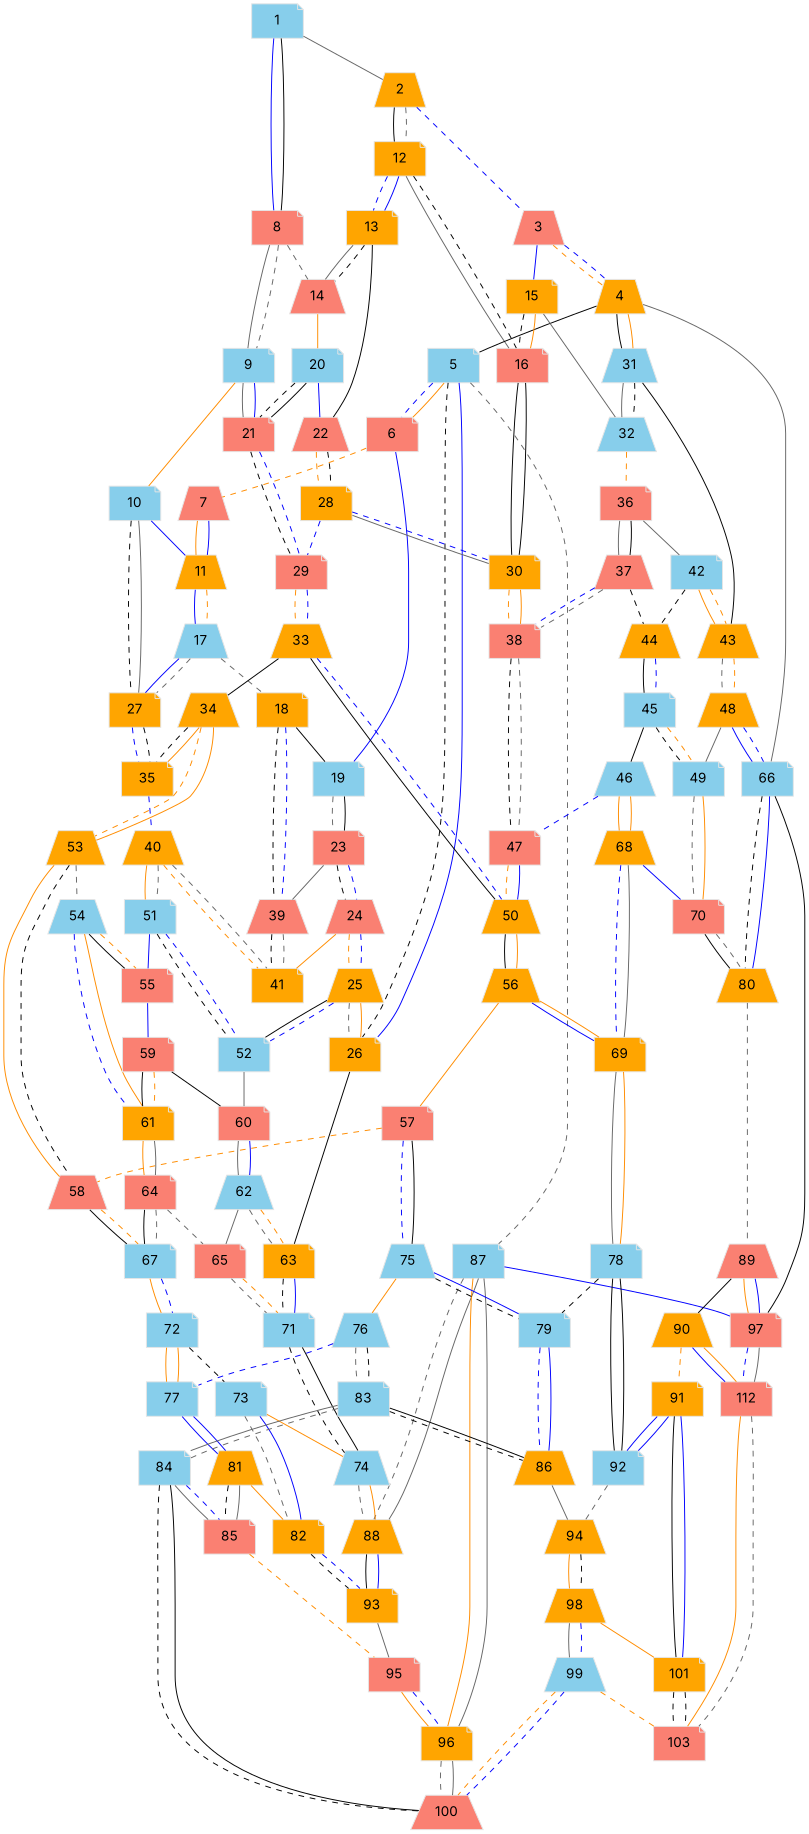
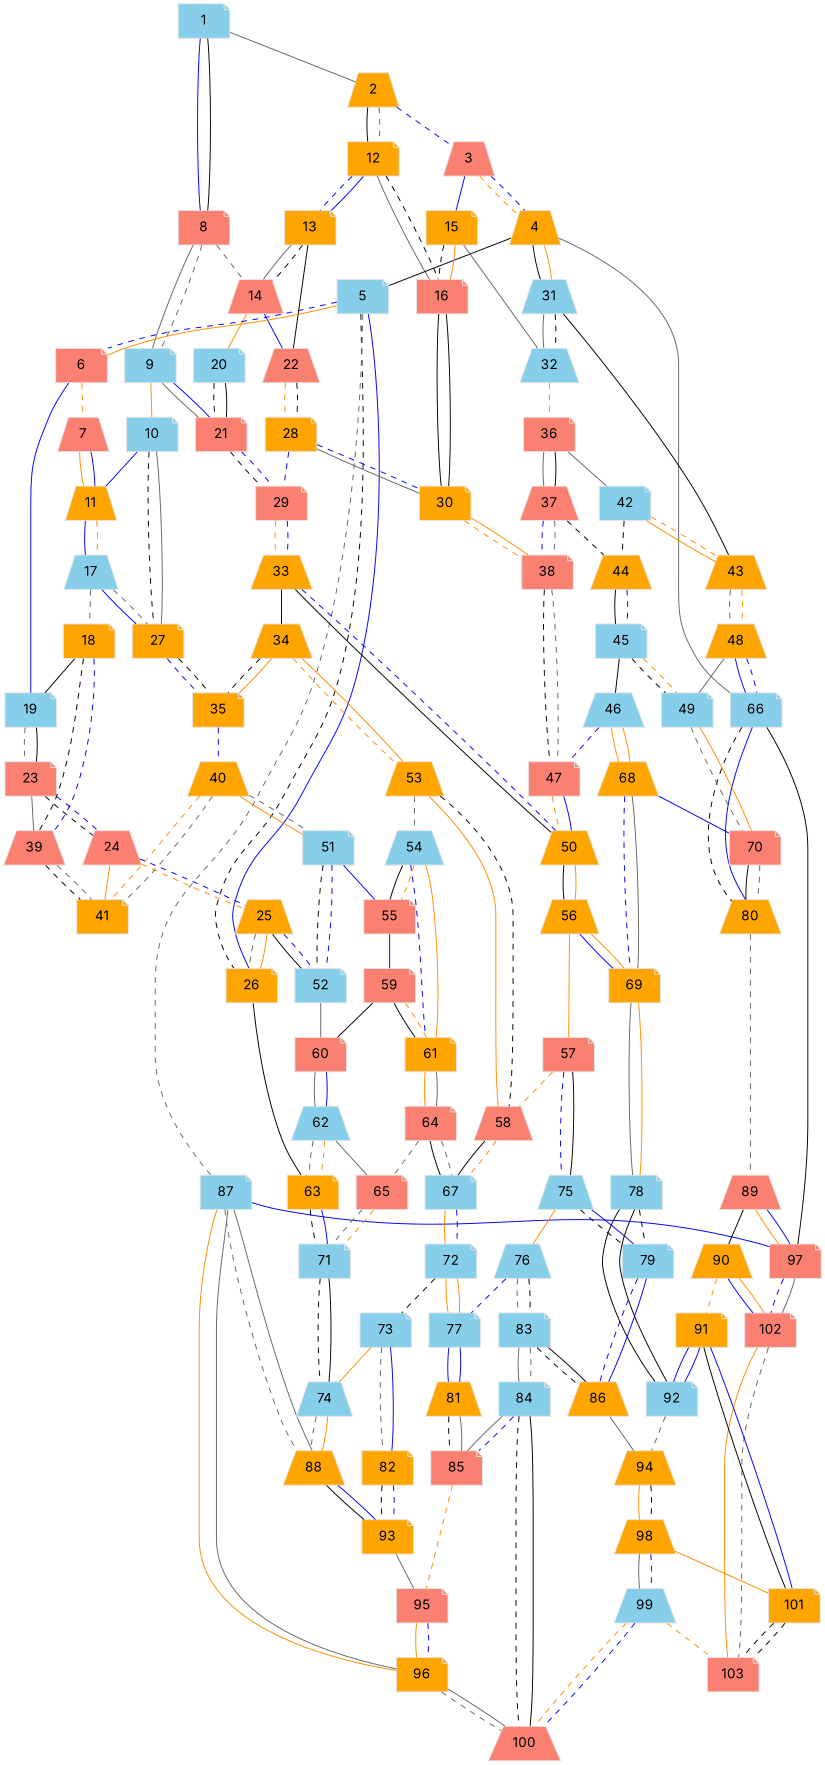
(319, 400) -> (273, 331)
(746, 1399) -> (771, 1330)
(267, 1502) -> none
